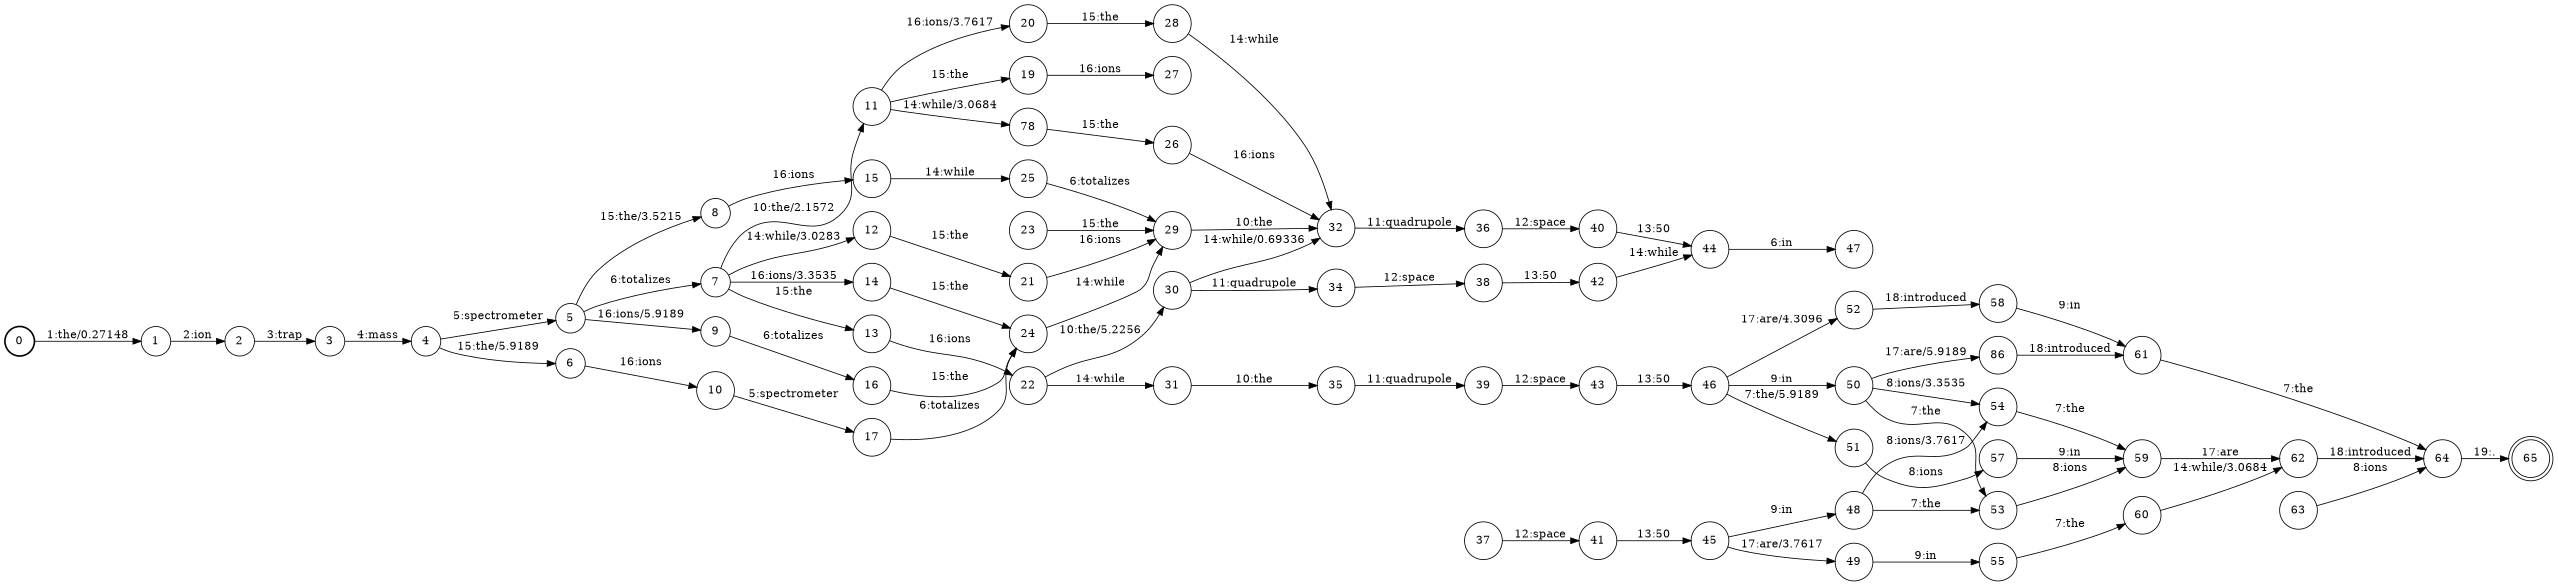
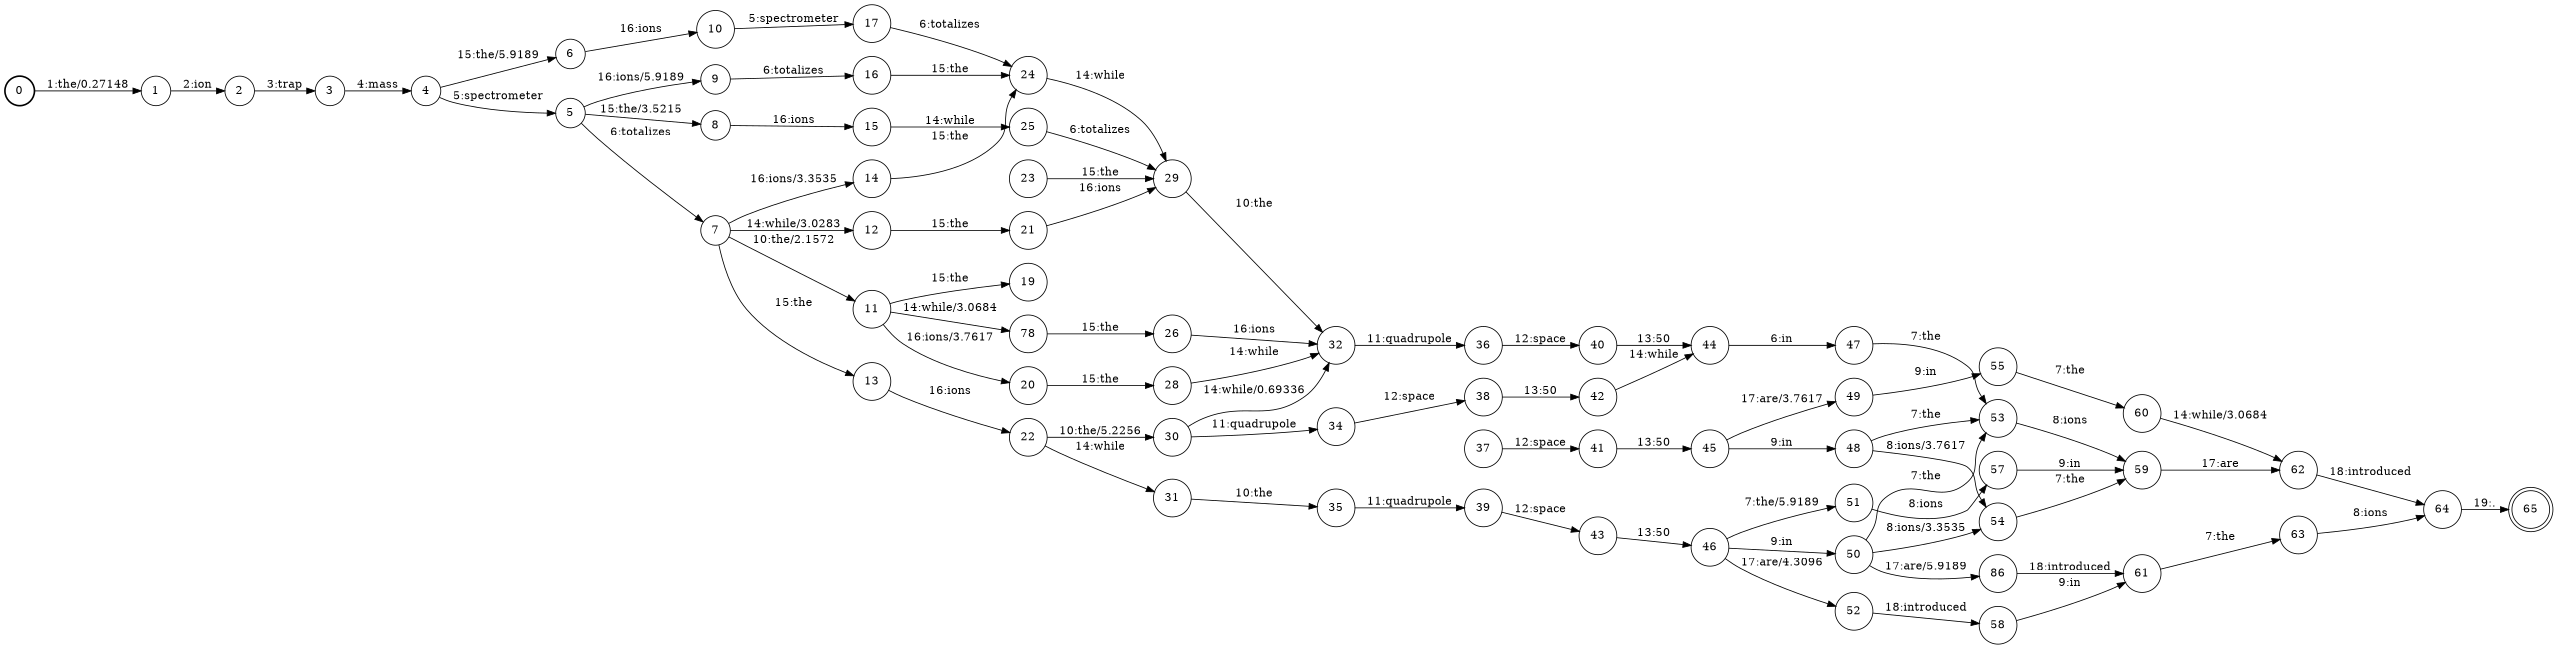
(1172, 75) -> none
none -> (1939, 352)
(2291, 399) -> (2216, 555)
